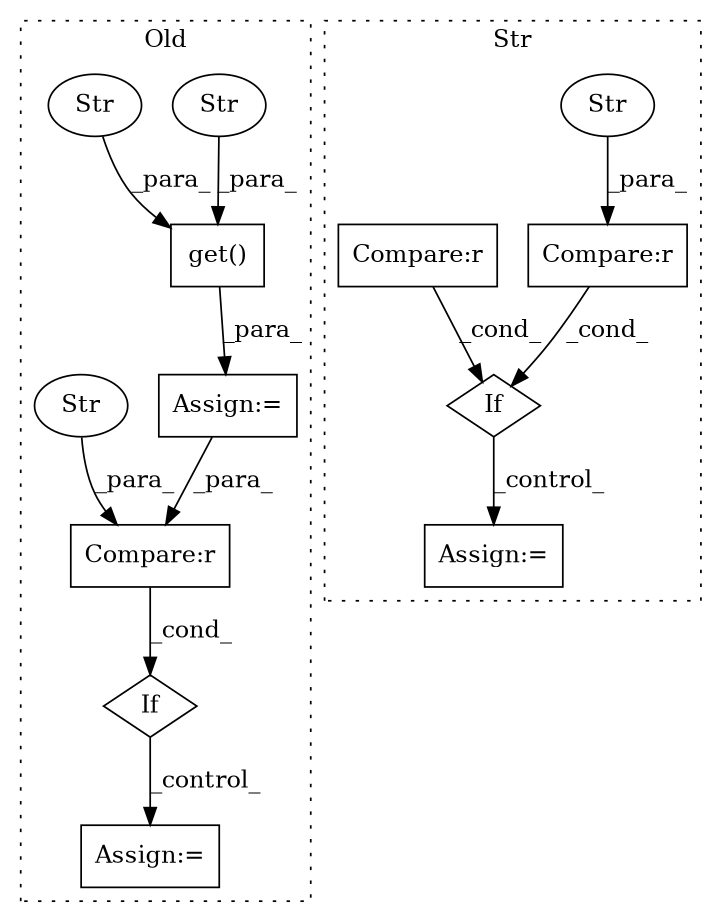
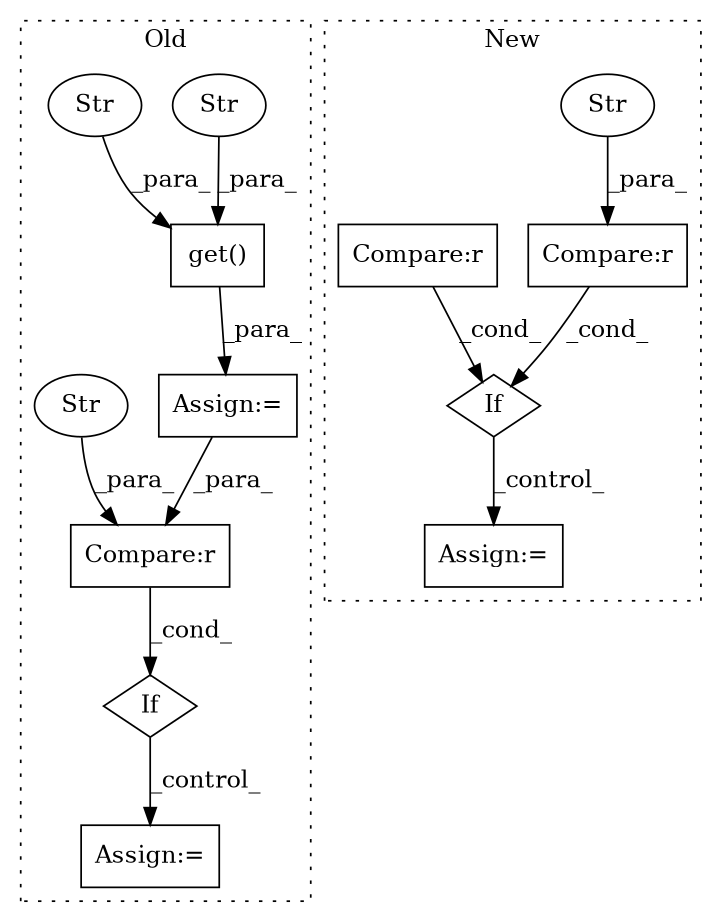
(513, 41) -> (513, 41)
